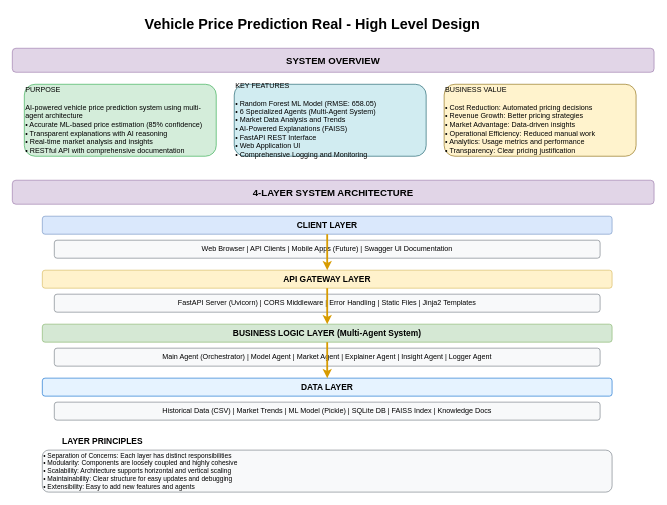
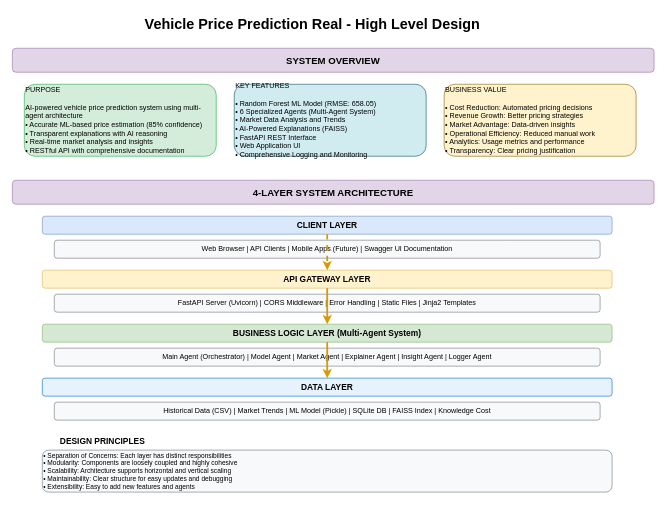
(327, 251) -> (327, 251)
(327, 411) -> (327, 411)
(103, 441) -> (103, 441)
